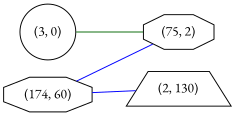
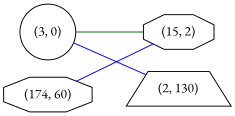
(179, 32) -> (179, 32)
(114, 92) -> (108, 58)
